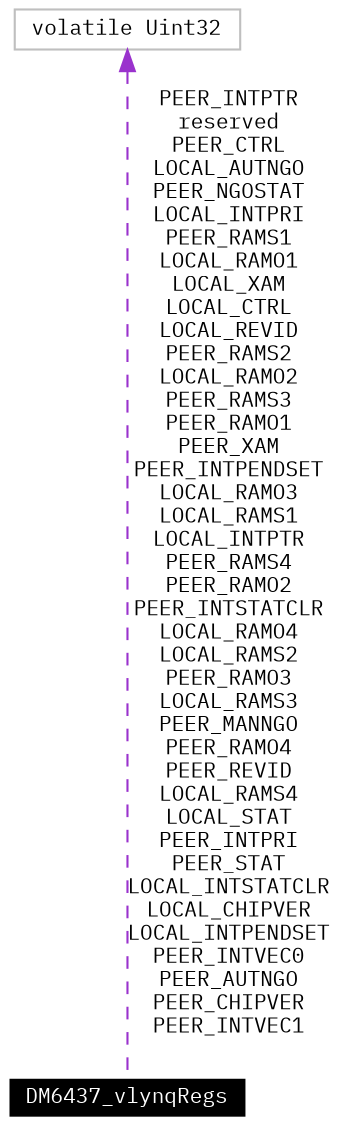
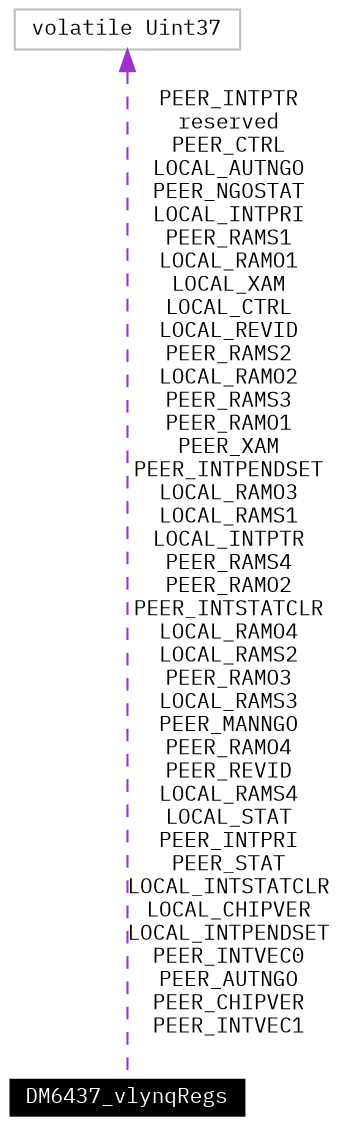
(127, 29) -> (127, 29)
